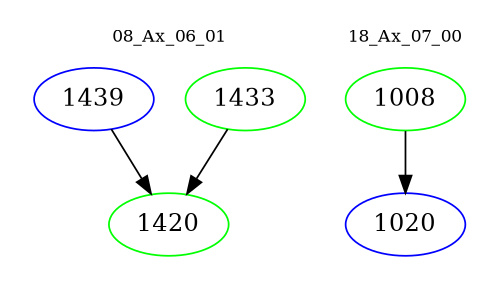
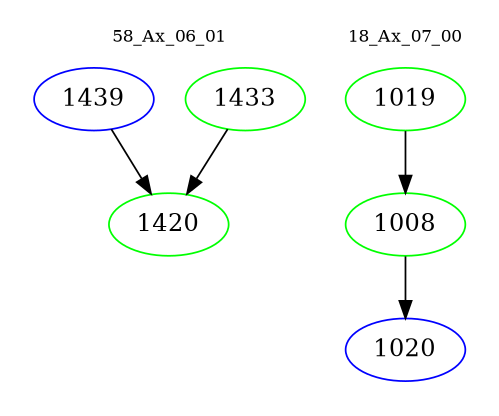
(170, 37) -> (170, 37)
none -> (405, 99)
